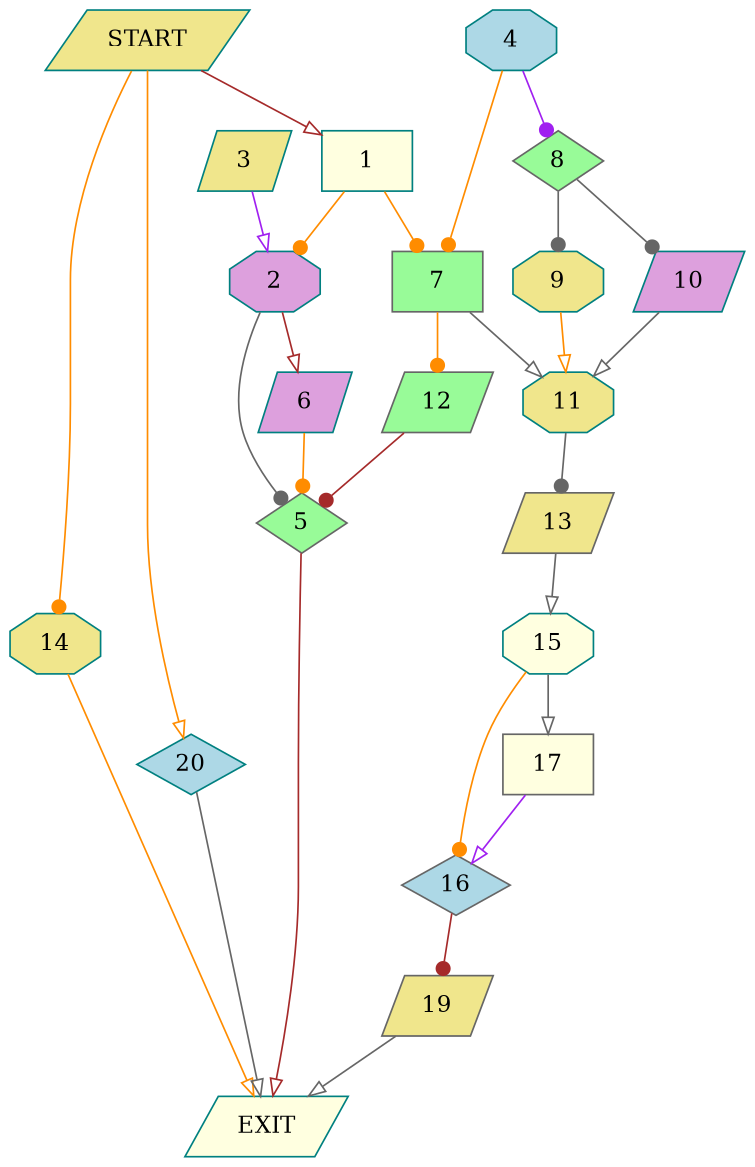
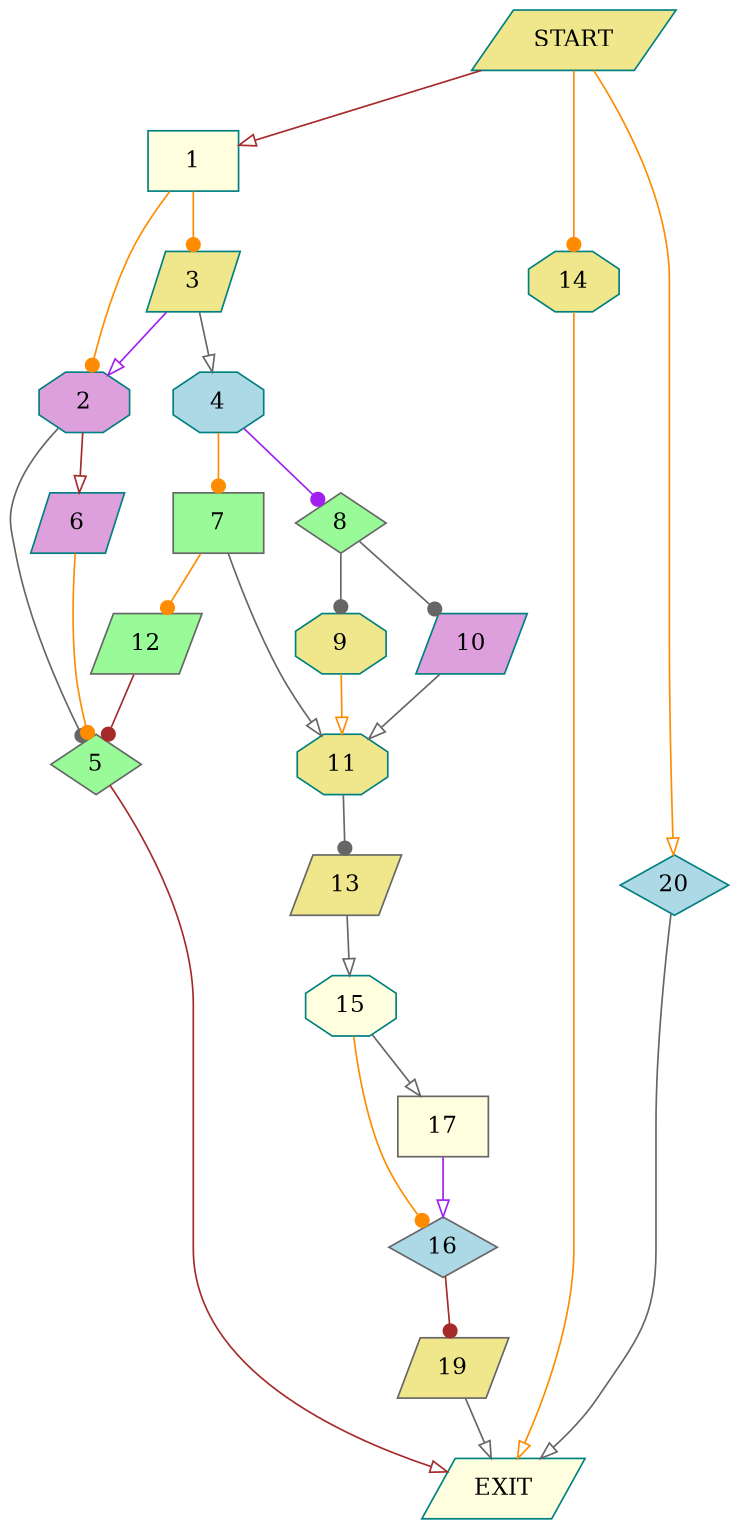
(399, 216) -> (193, 215)
none -> (204, 334)
